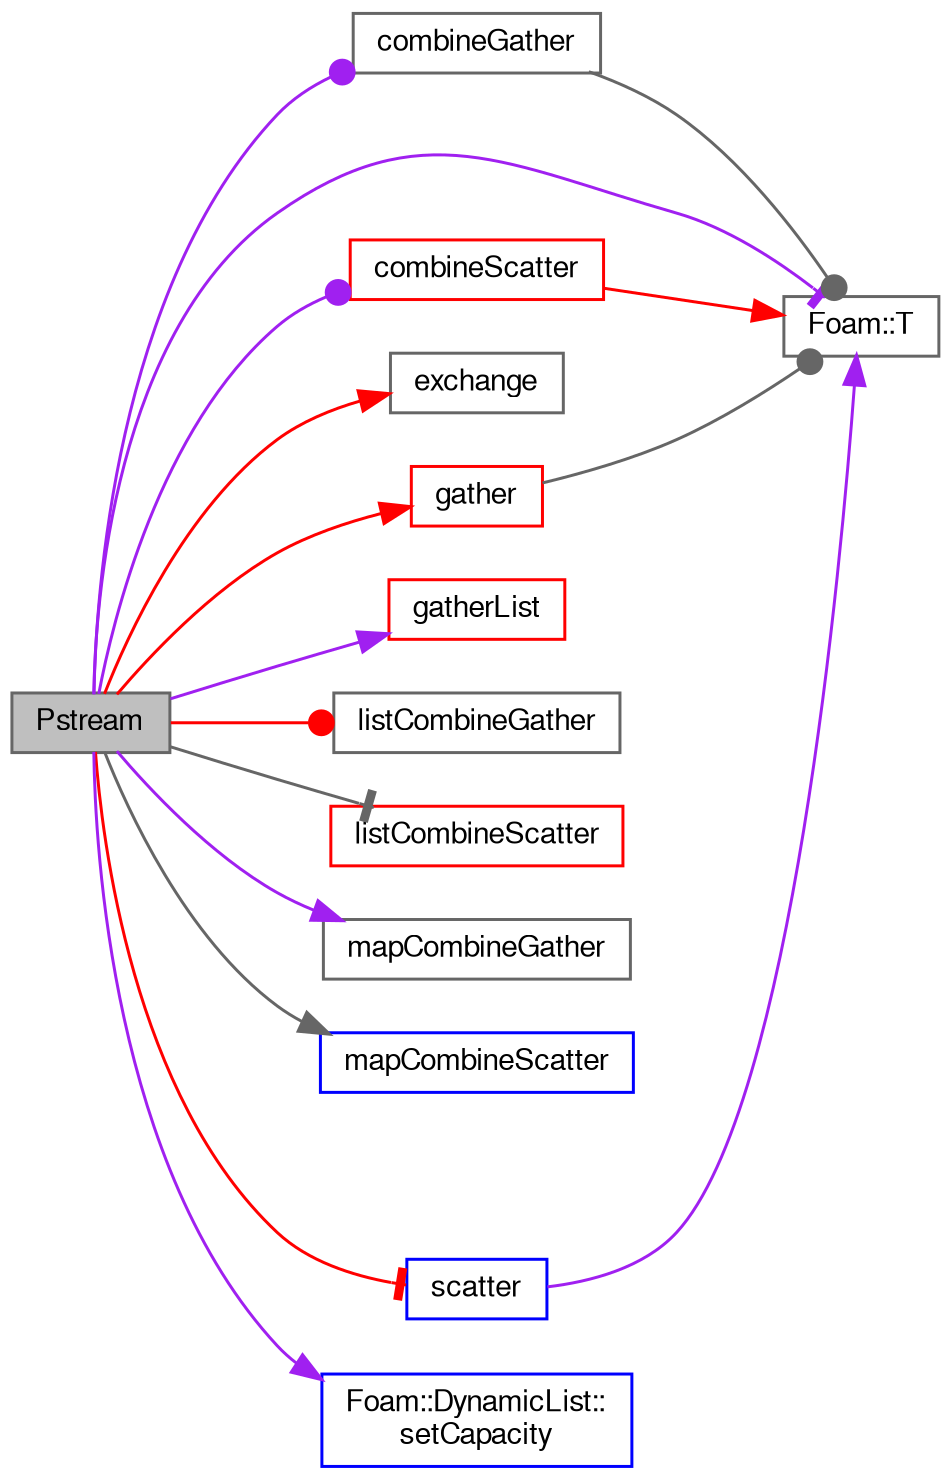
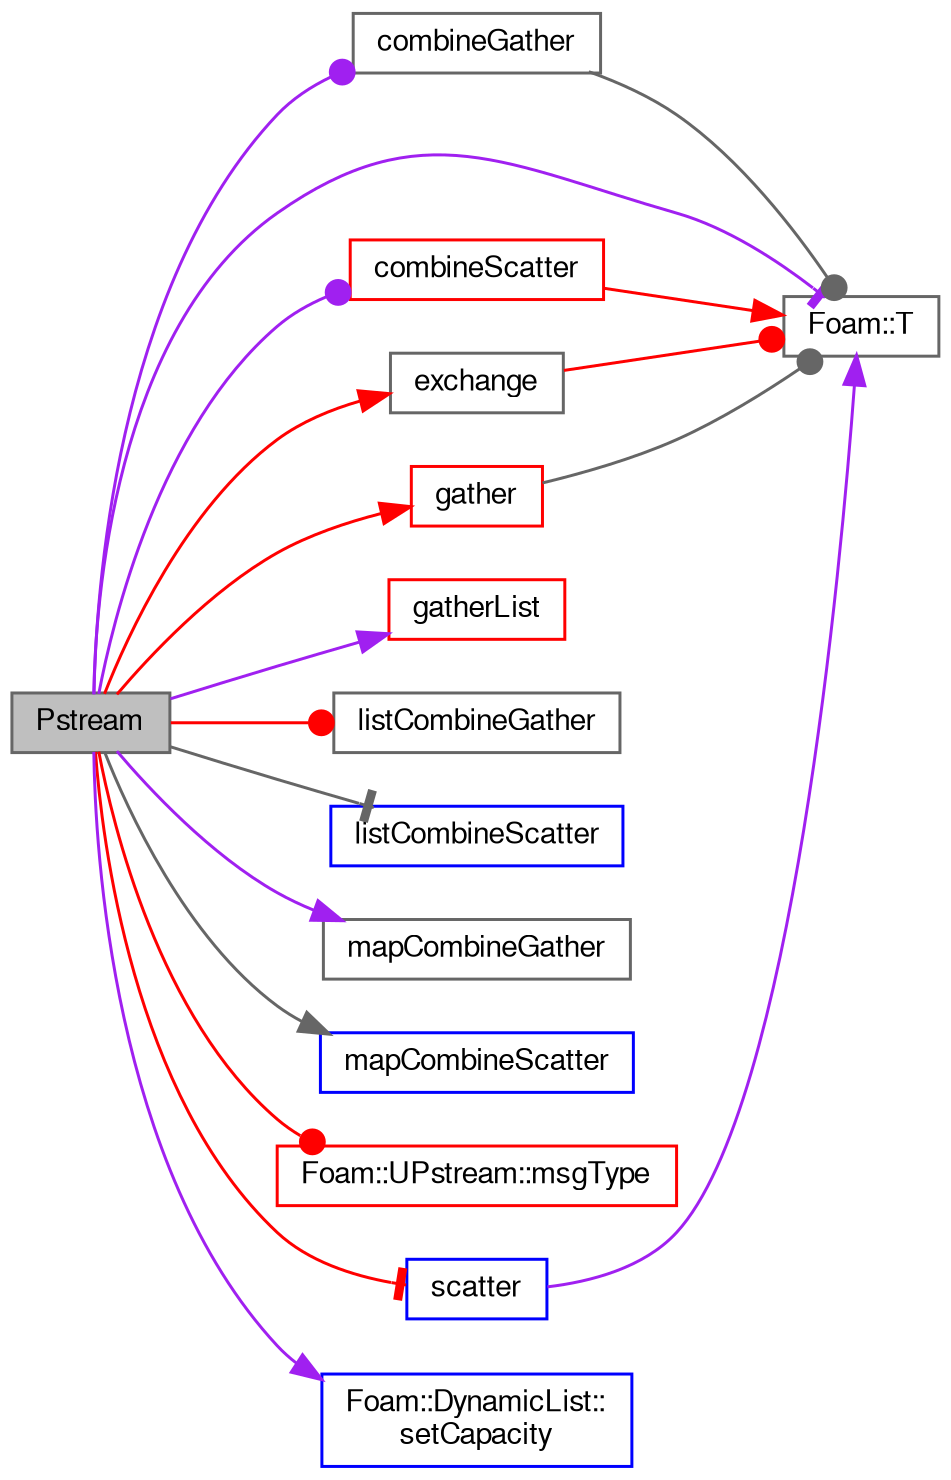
none -> (662, 356)
(477, 836) -> (477, 836)
none -> (477, 1176)
